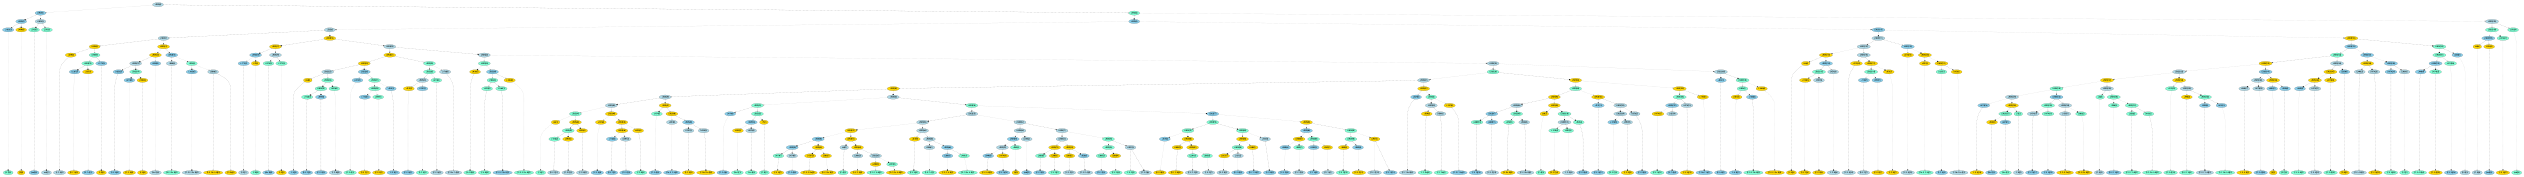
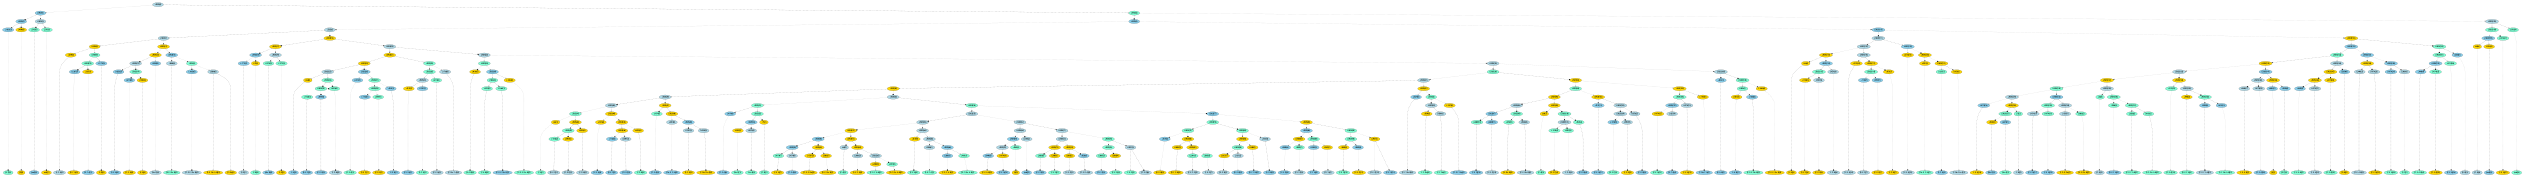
(315, 93) -> (327, 89)
(46, 173) -> (46, 173)
